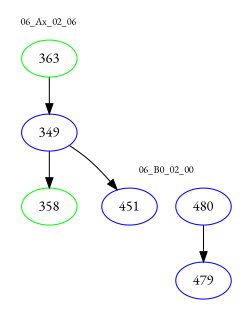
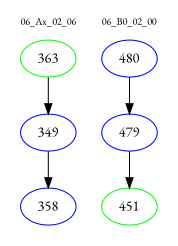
(100, 170) -> (130, 165)
(49, 207) -> (48, 207)
(130, 207) -> (130, 207)
